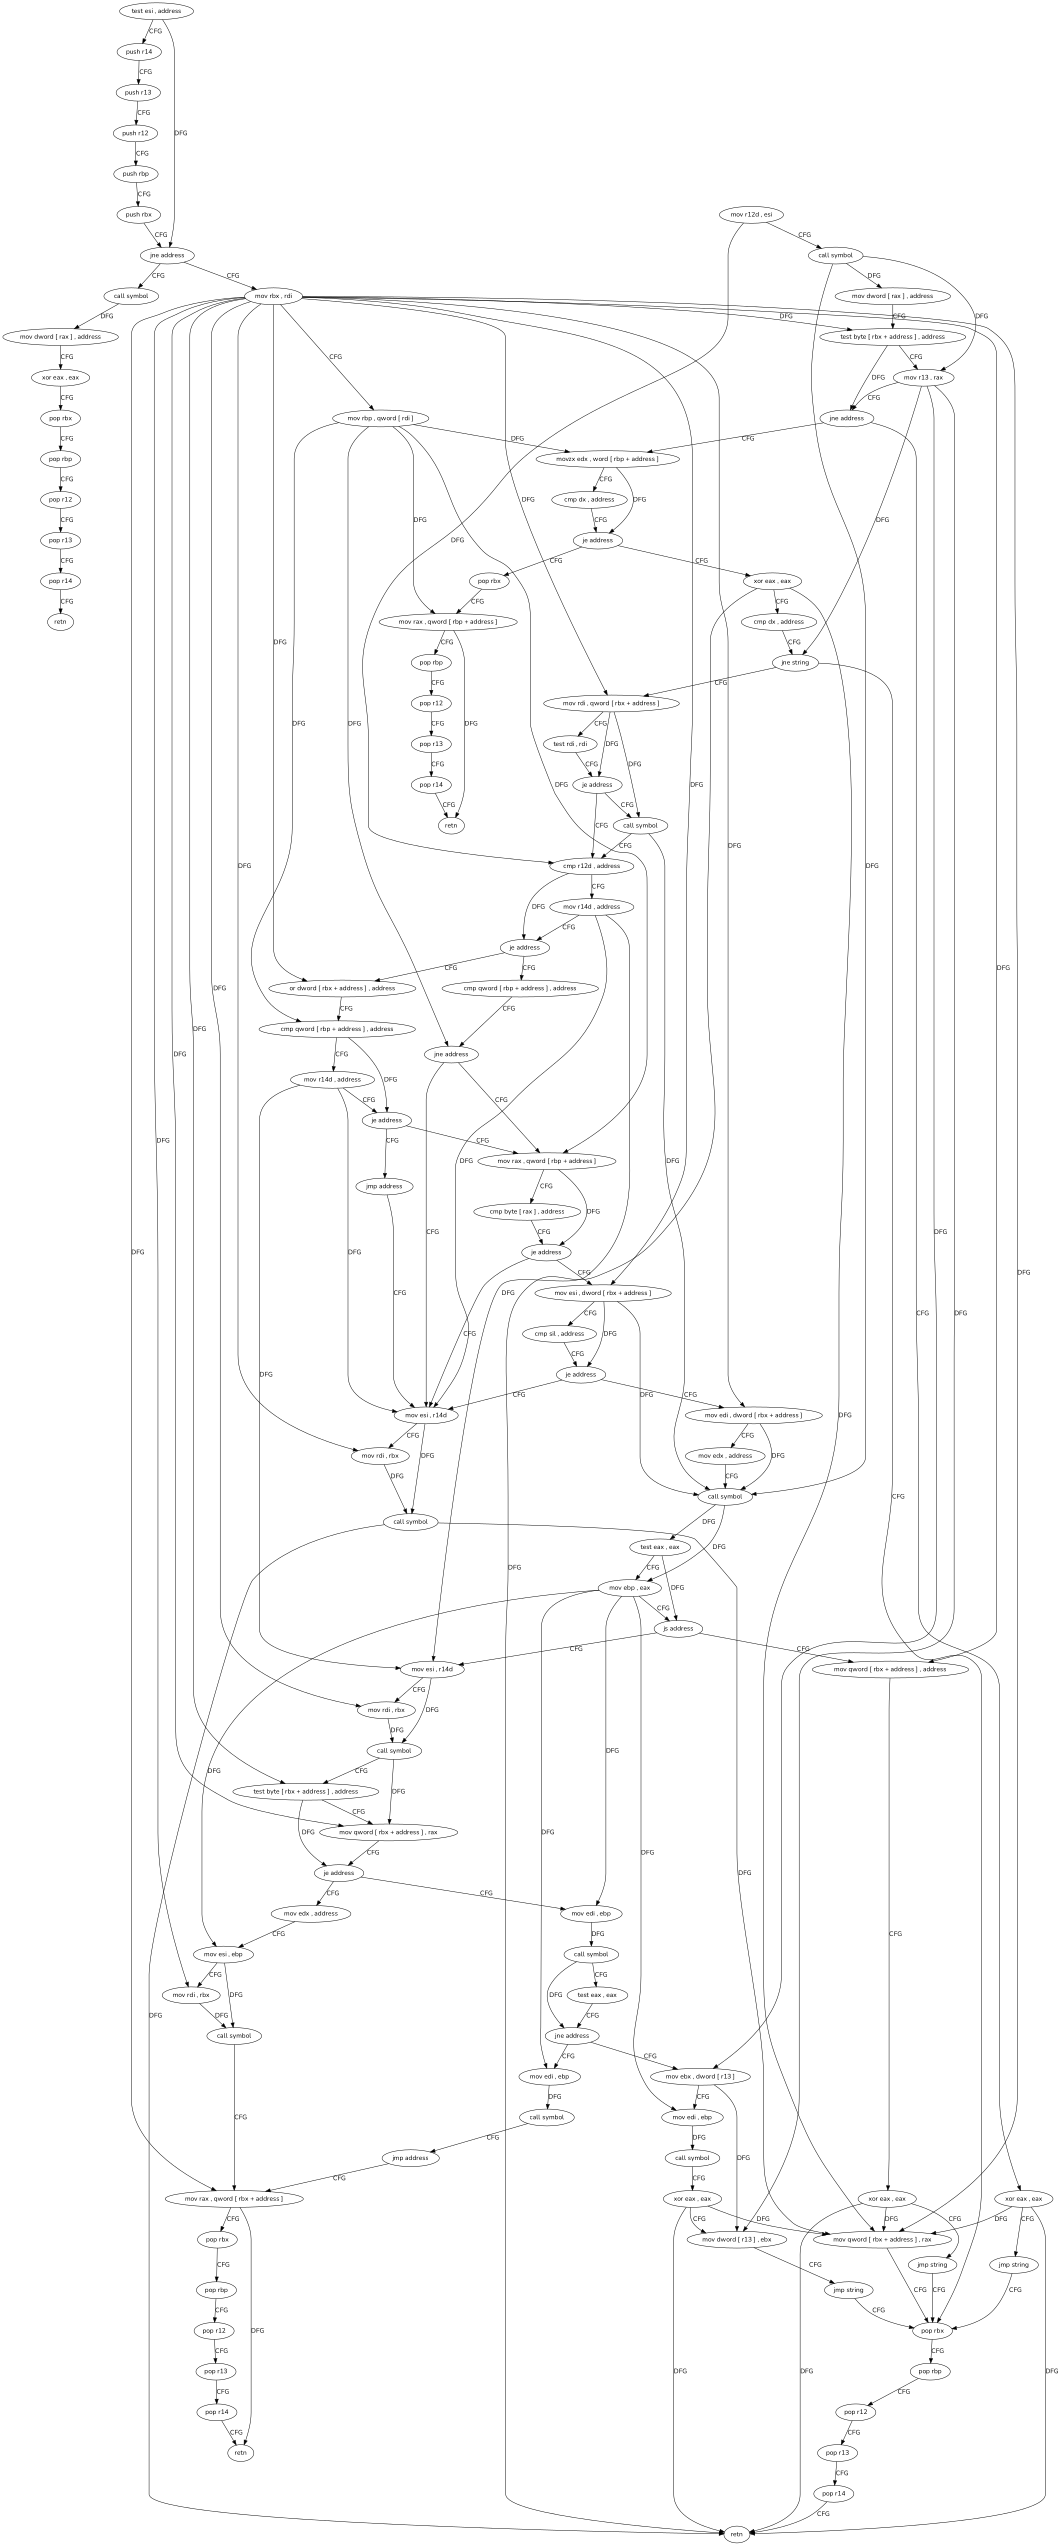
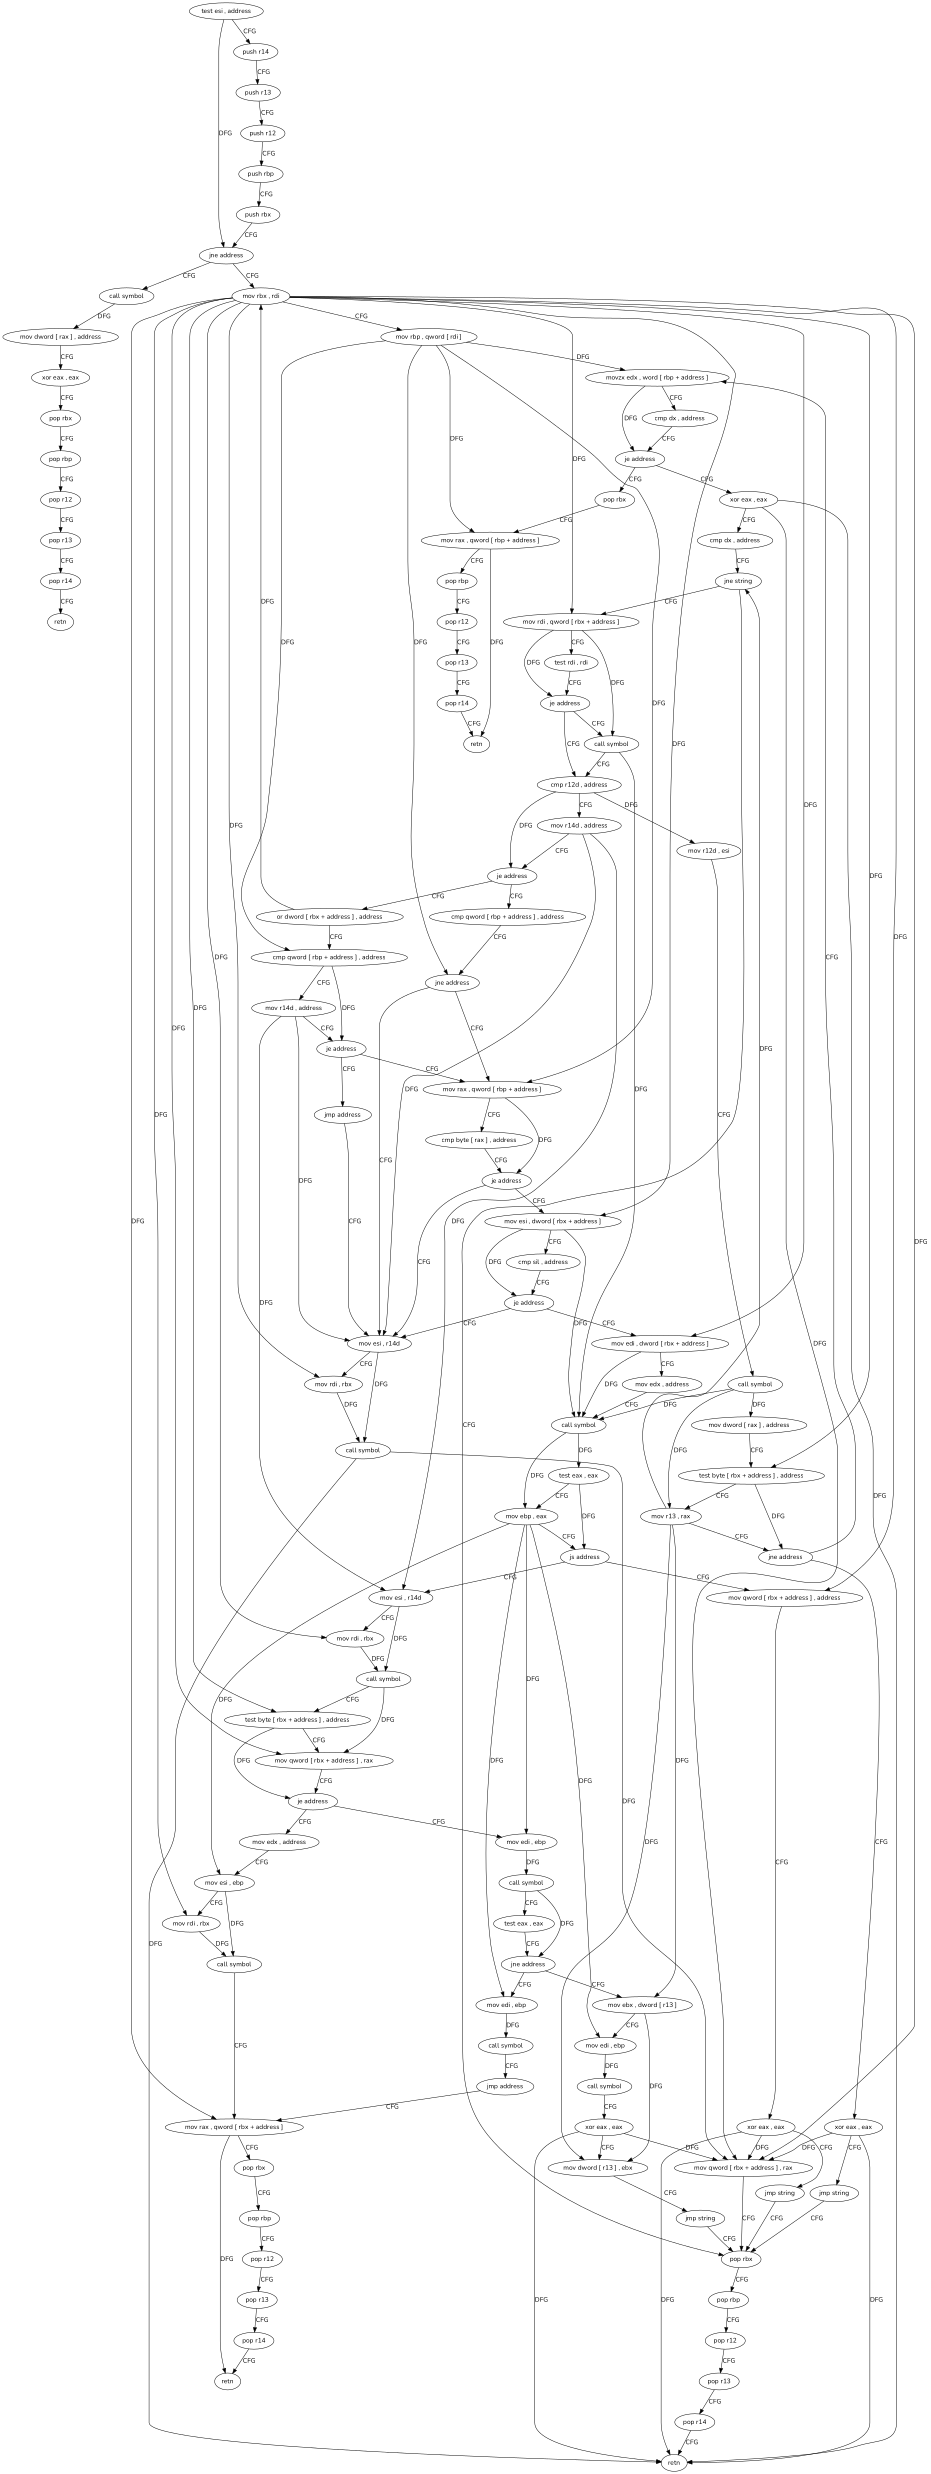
(428, 549) -> (642, 817)
(274, 649) -> (261, 618)
